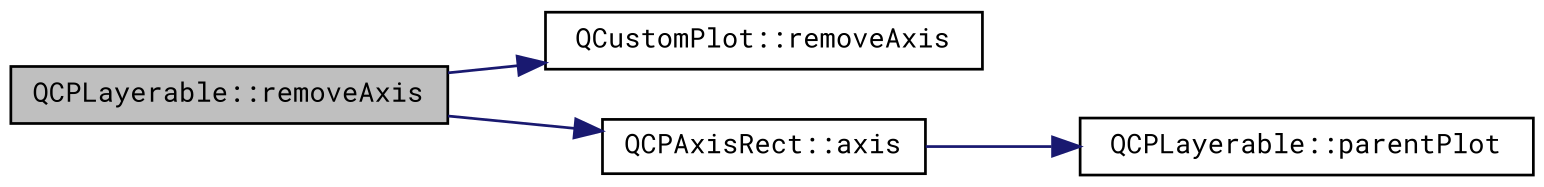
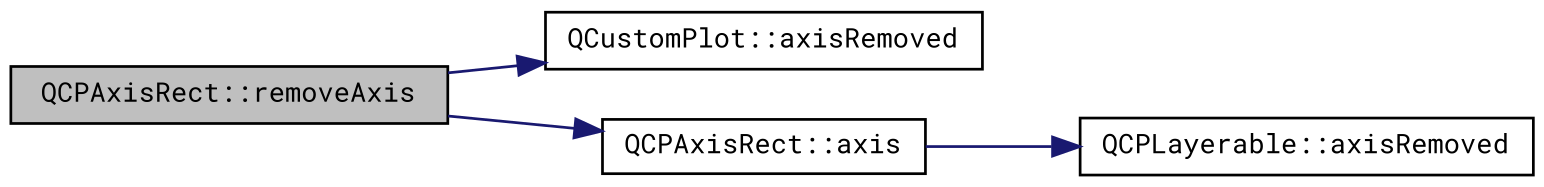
(764, 41) -> (764, 41)
(229, 95) -> (229, 95)
(1307, 147) -> (1307, 147)
